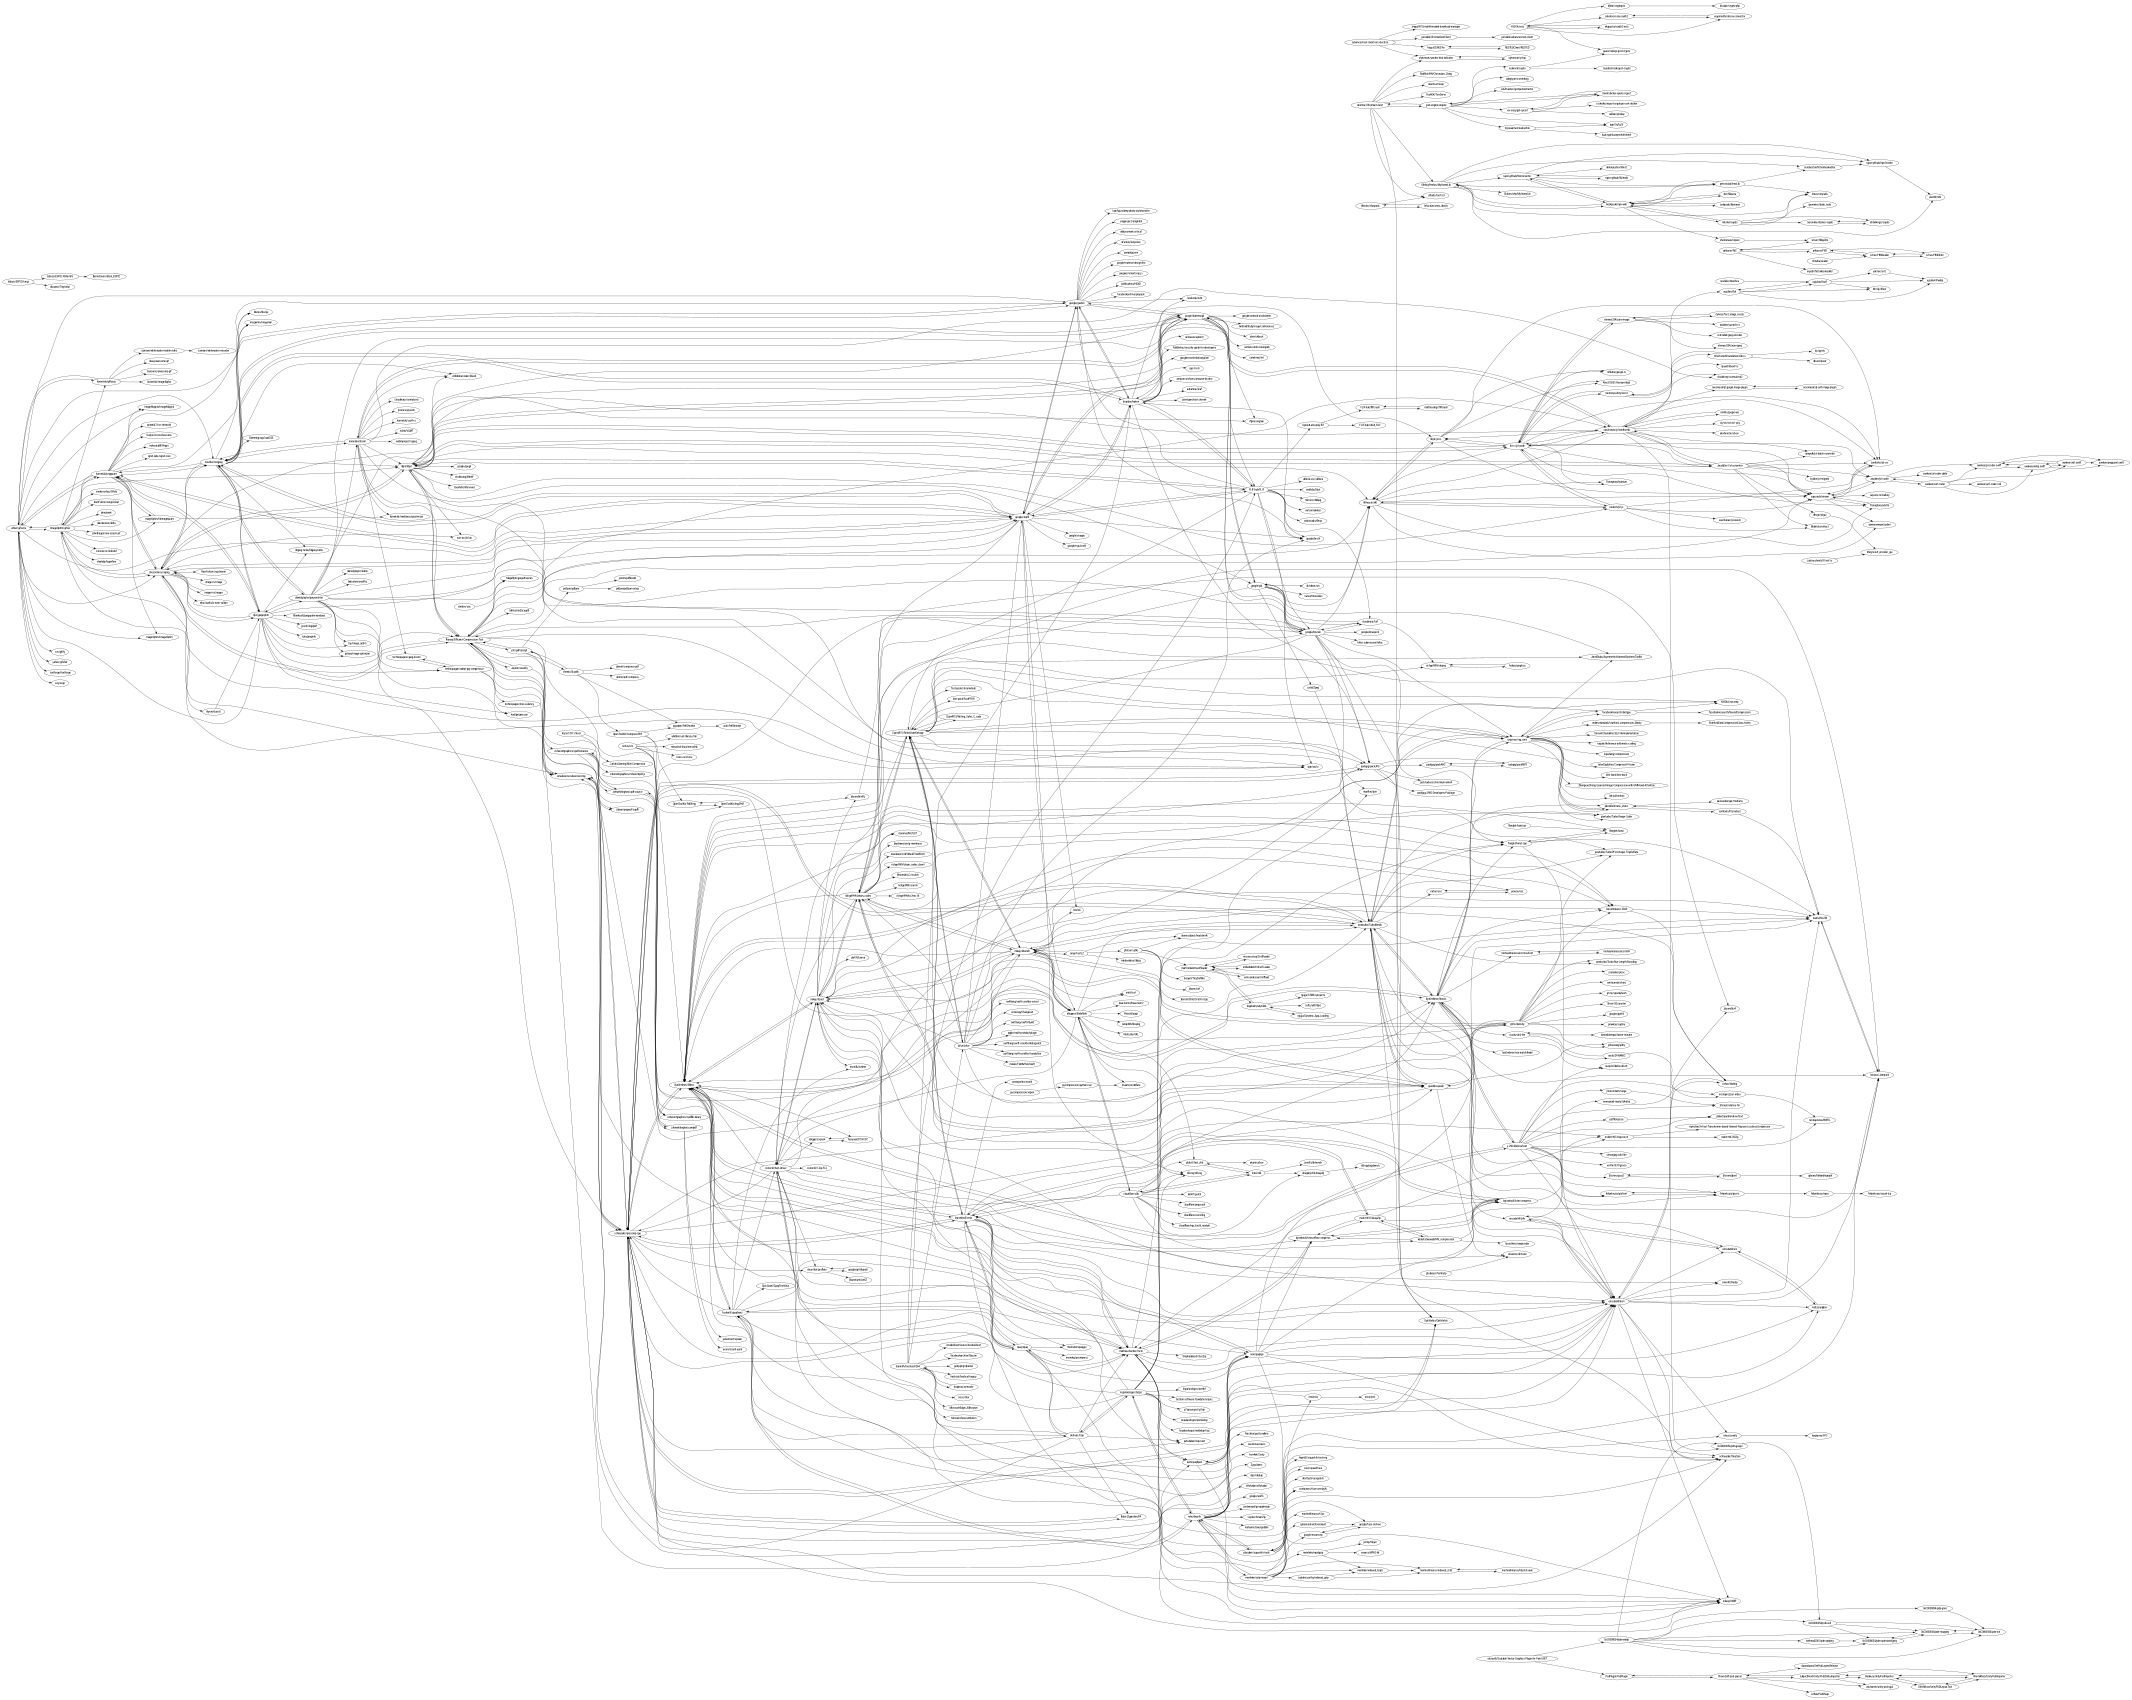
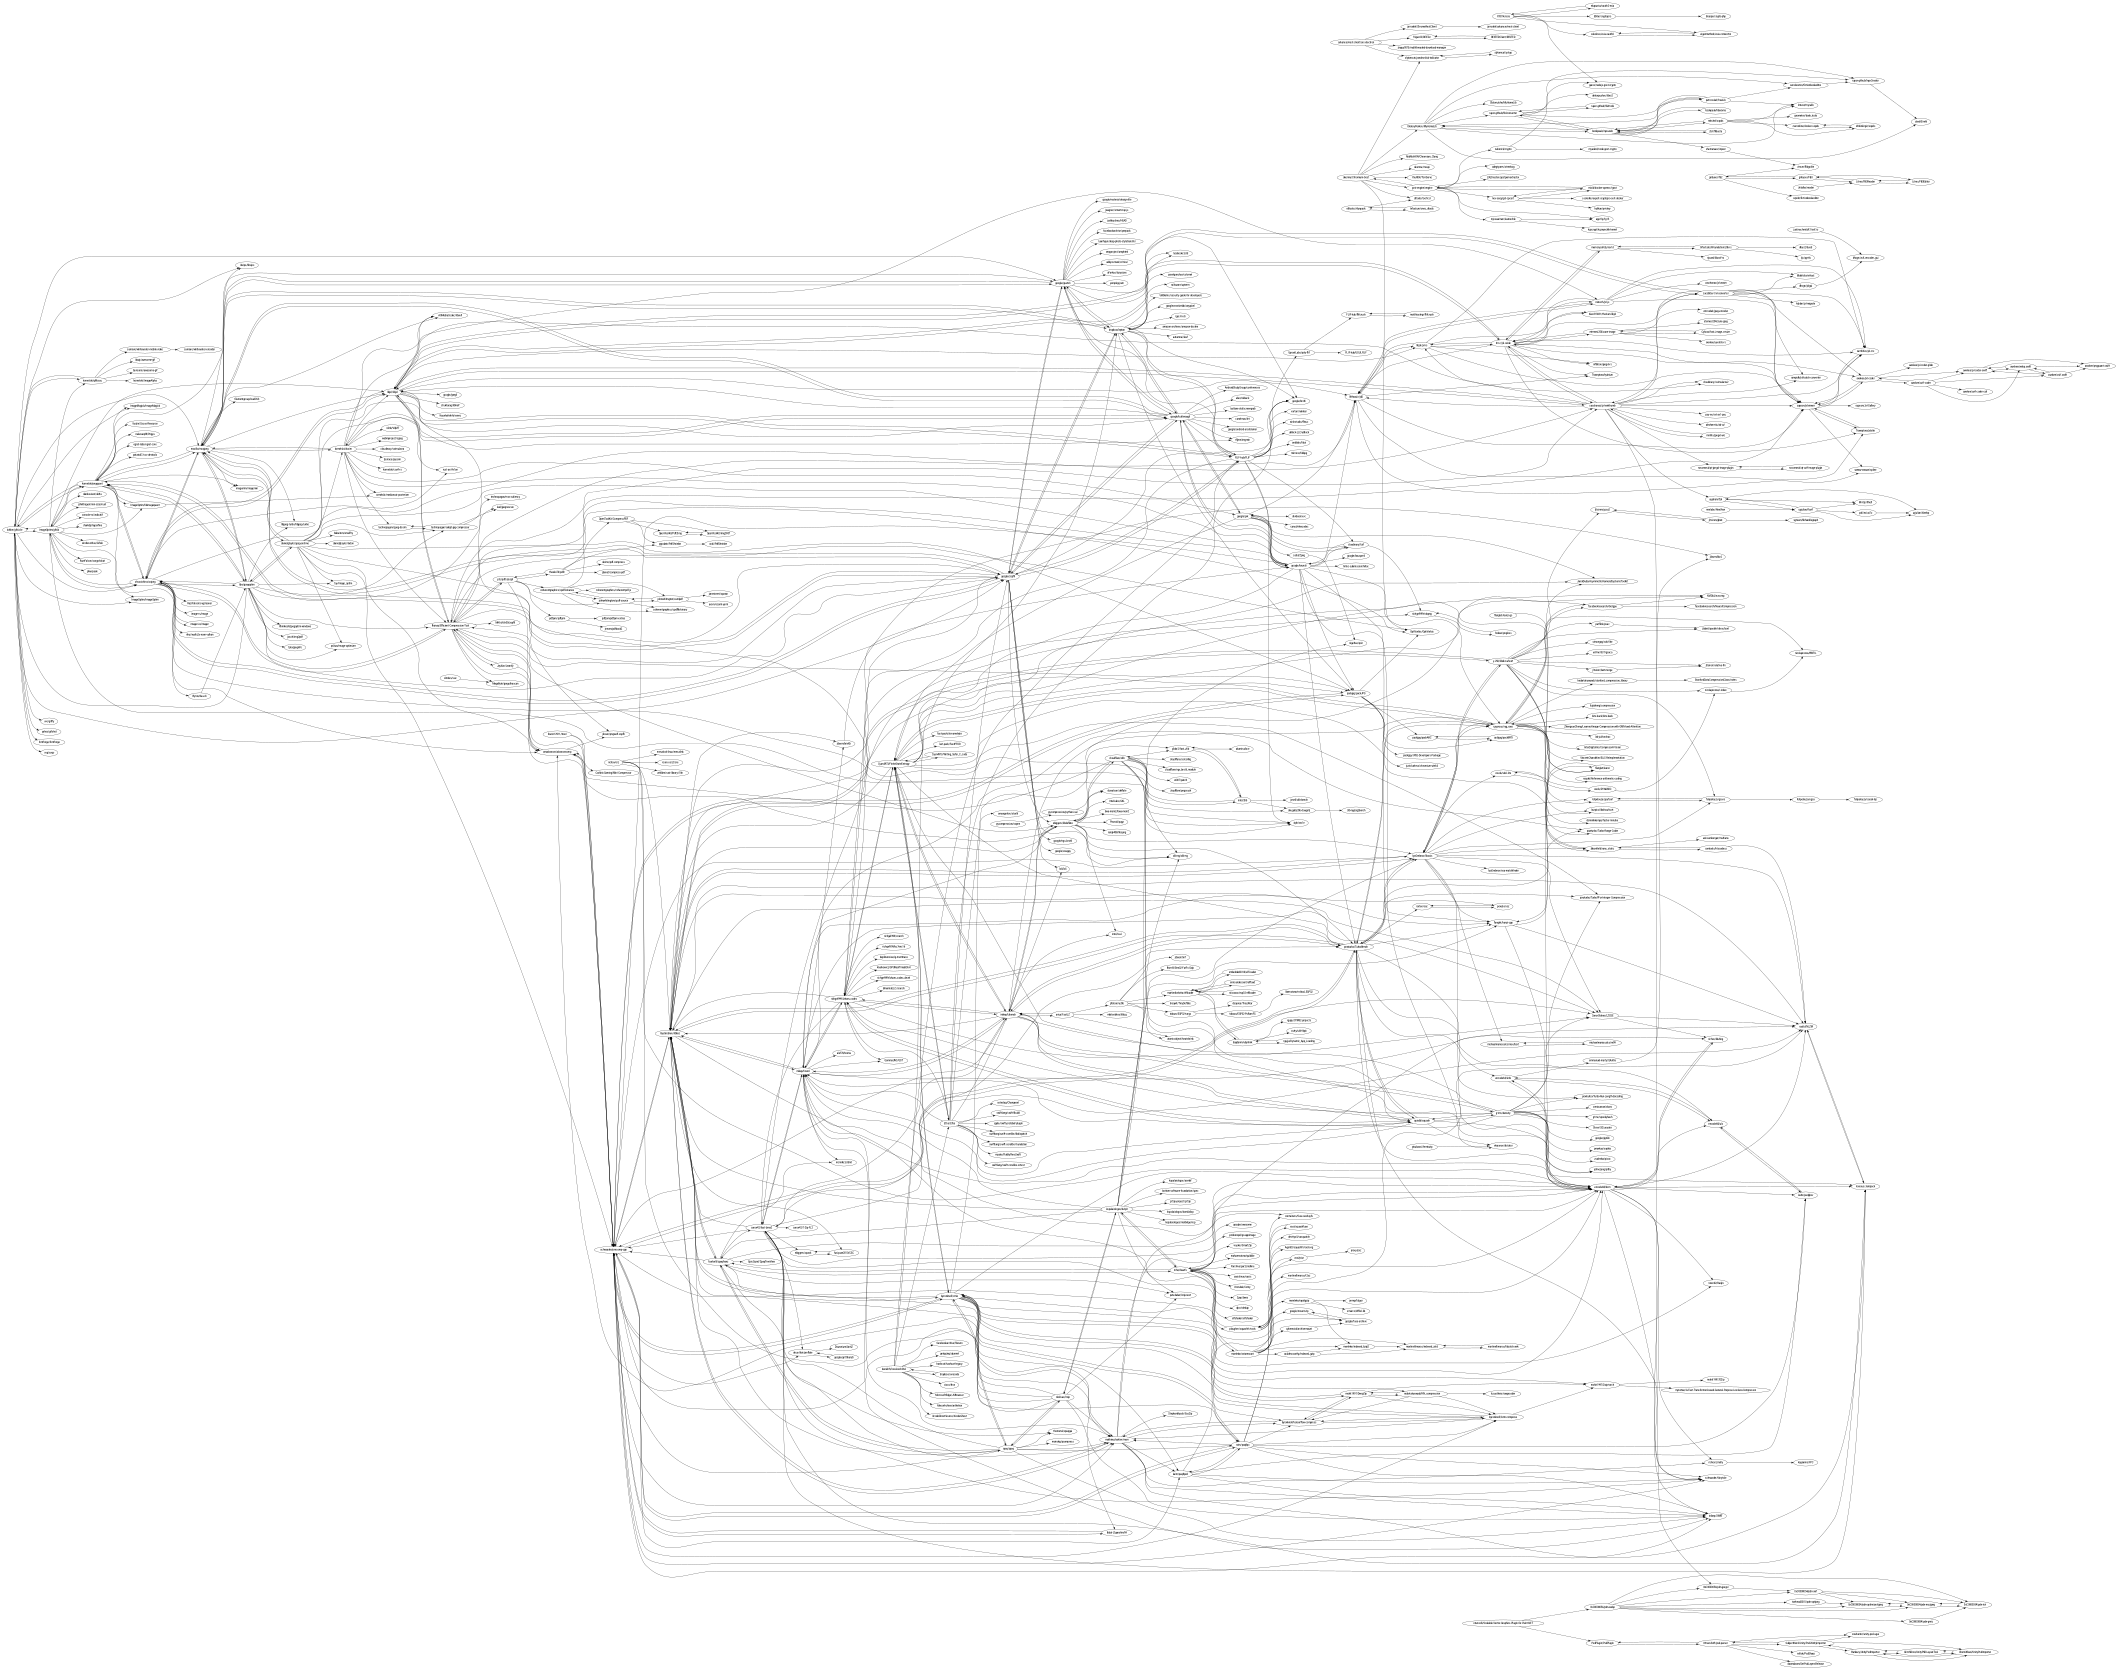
(1617, 852) -> (1602, 898)
none -> (1149, 1009)
(1257, 1496) -> (1243, 1225)
